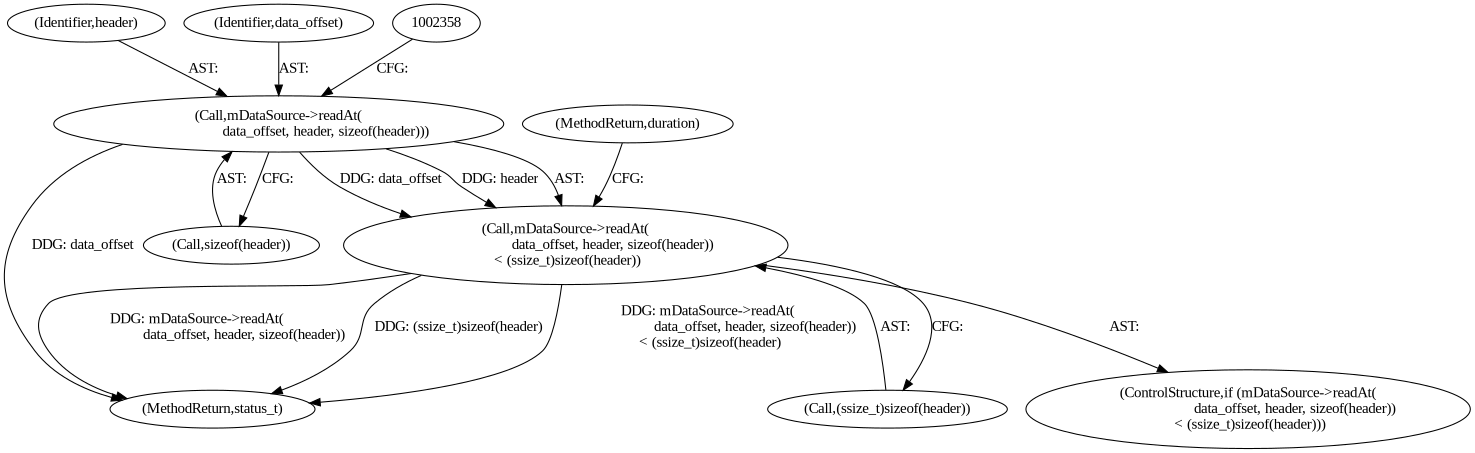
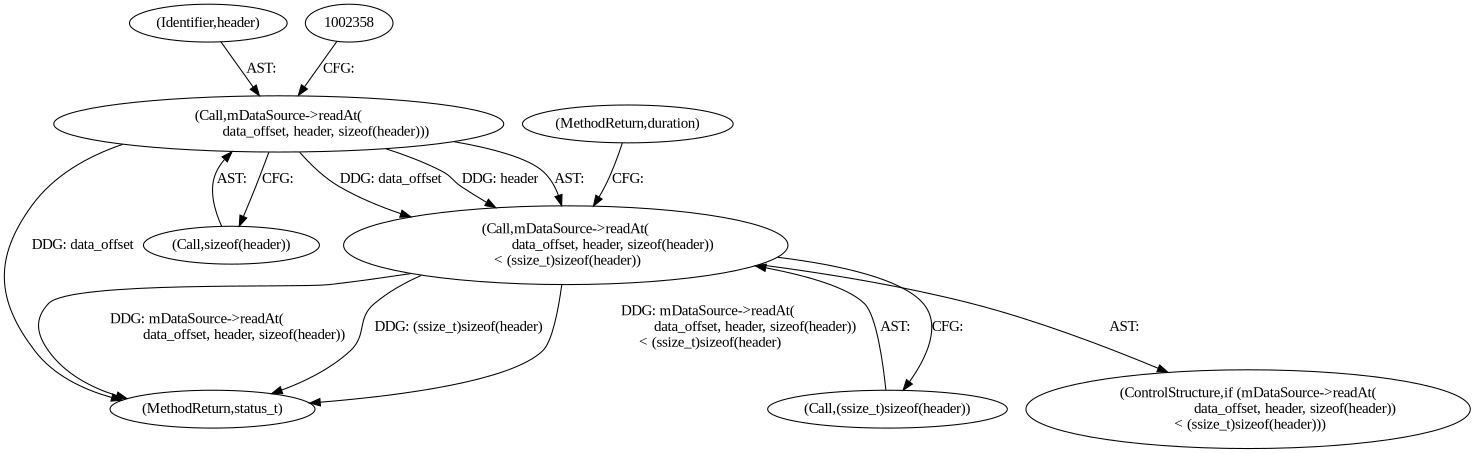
(279, 23) -> none
